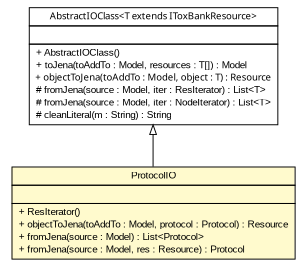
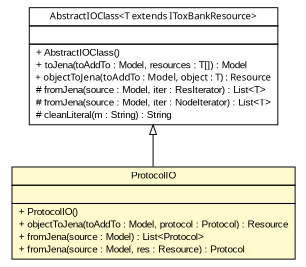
(49, 212) -> (48, 212)
